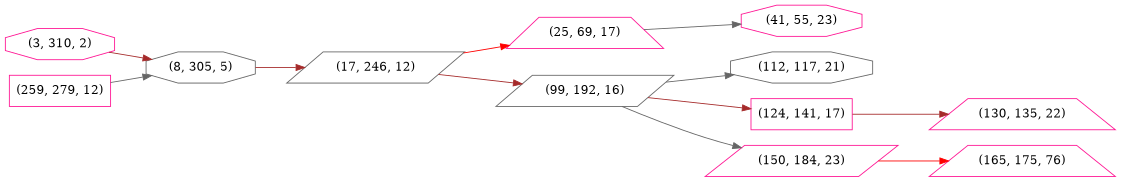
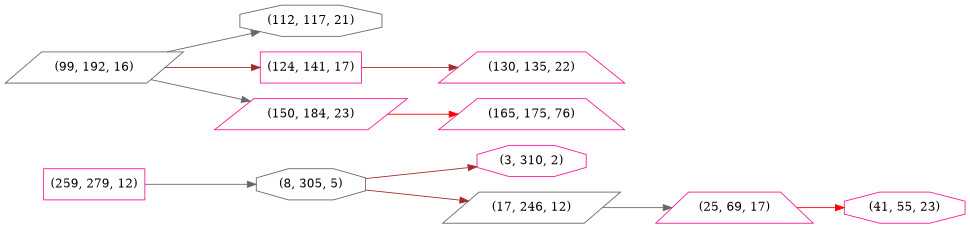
(688, 27) -> (816, 208)
(482, 50) -> (633, 208)
(126, 55) -> (417, 173)
(476, 79) -> none
